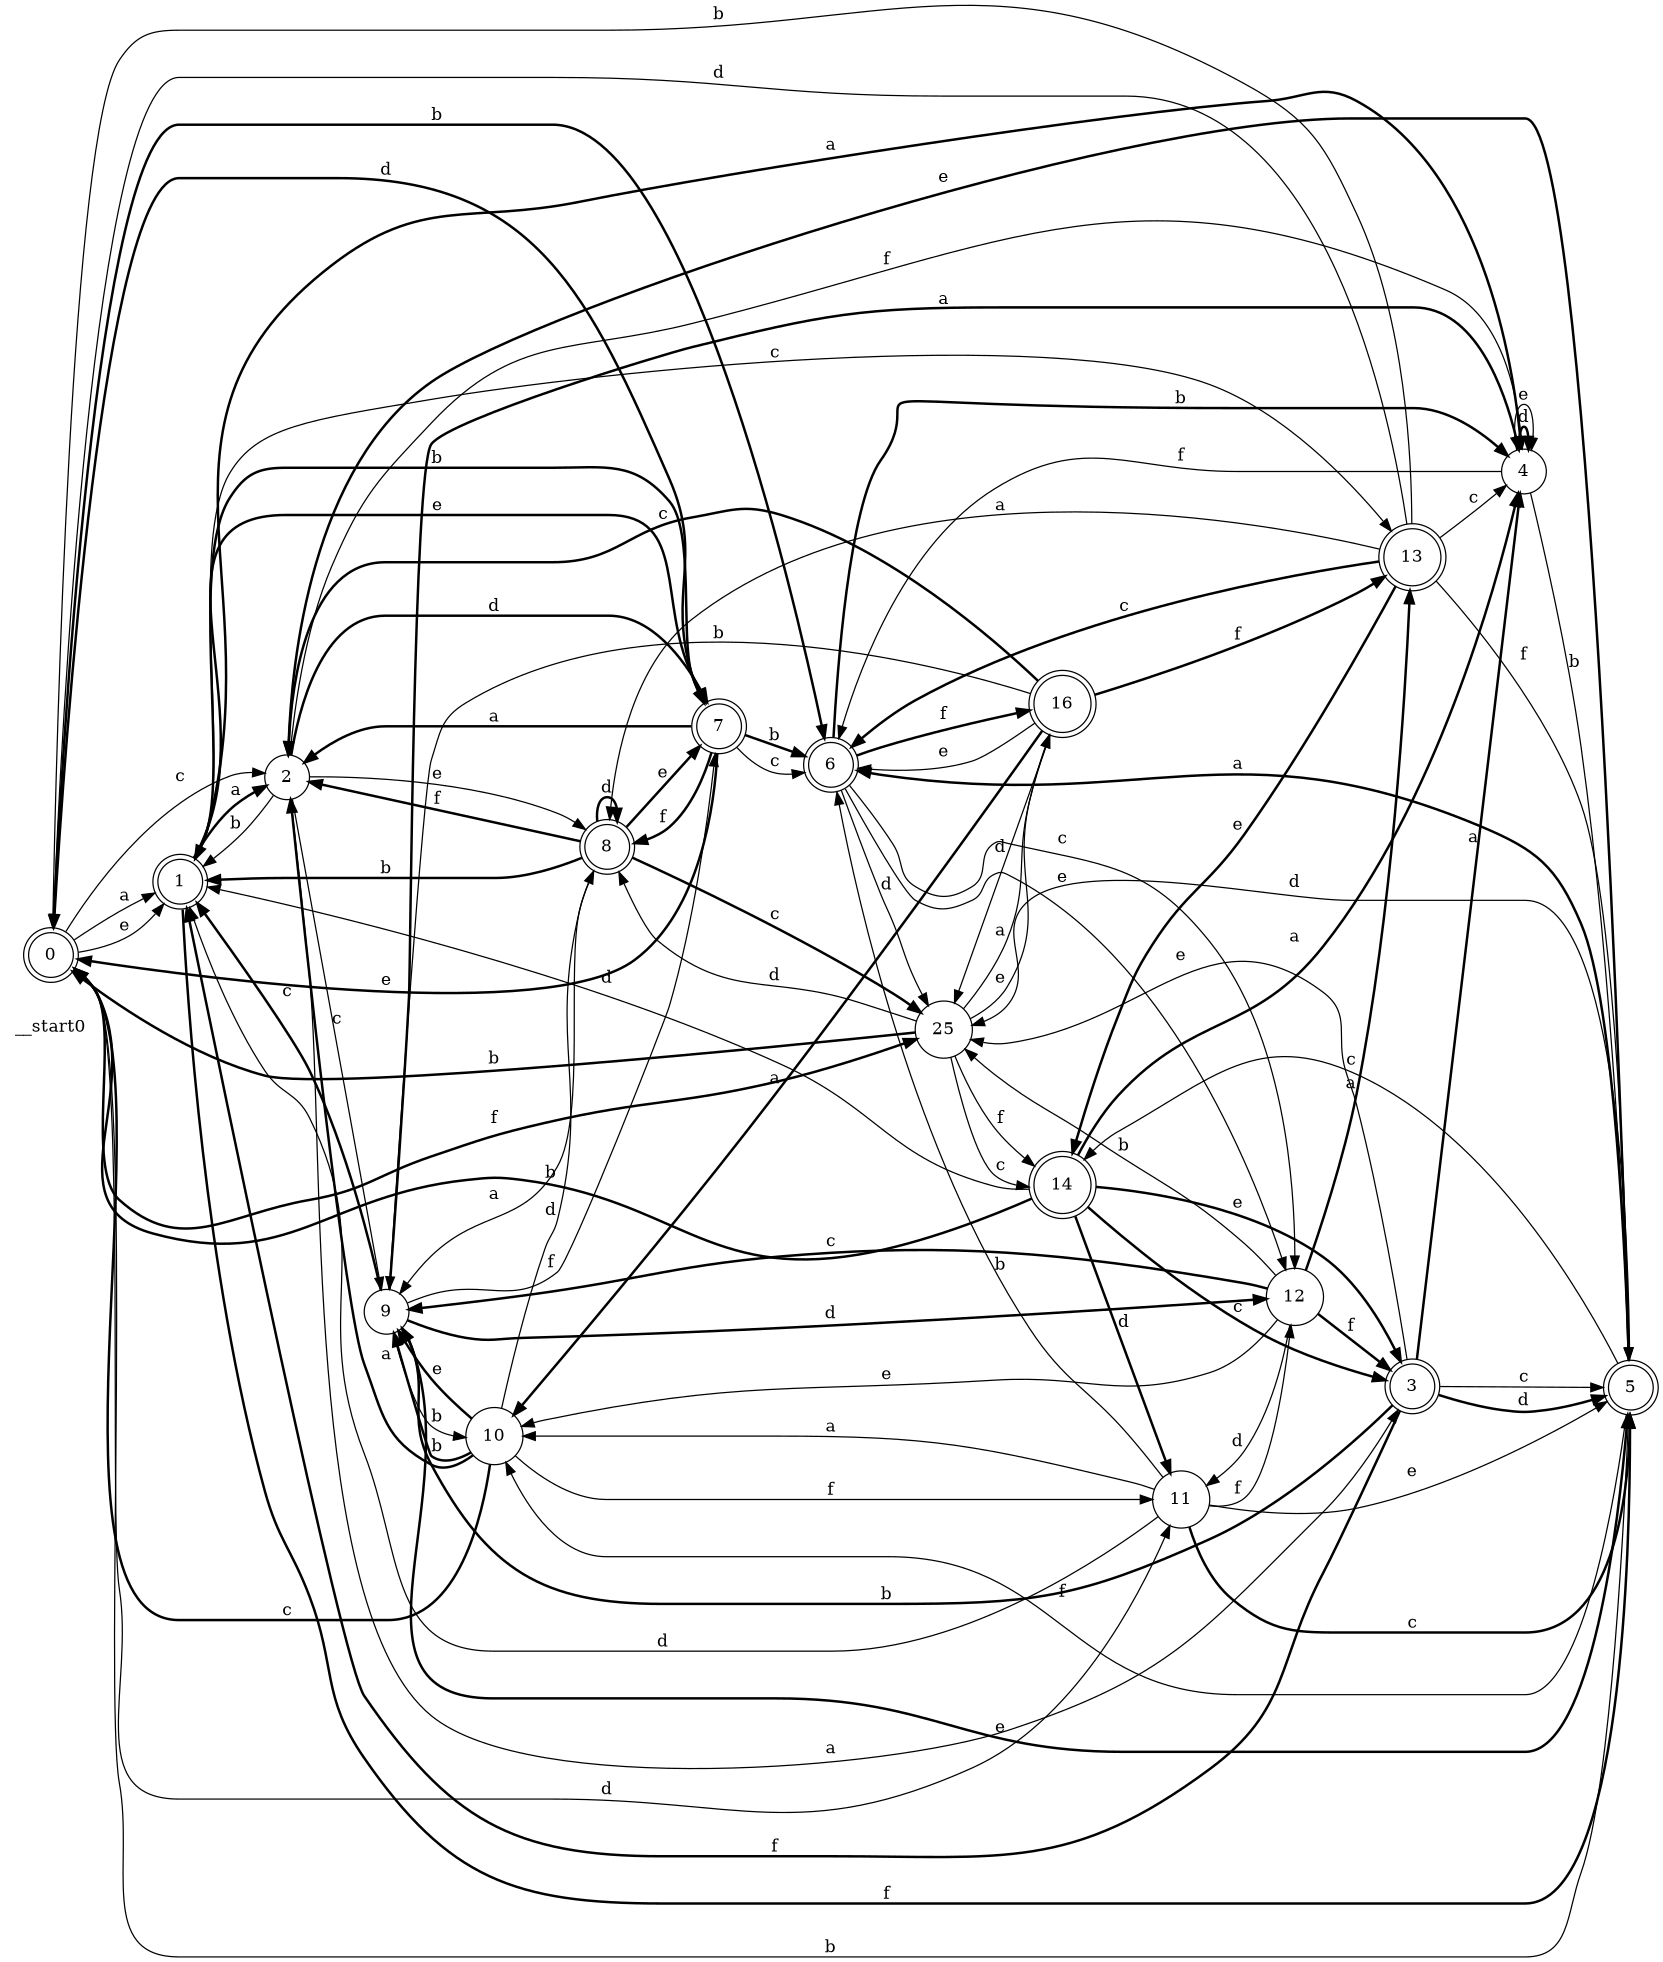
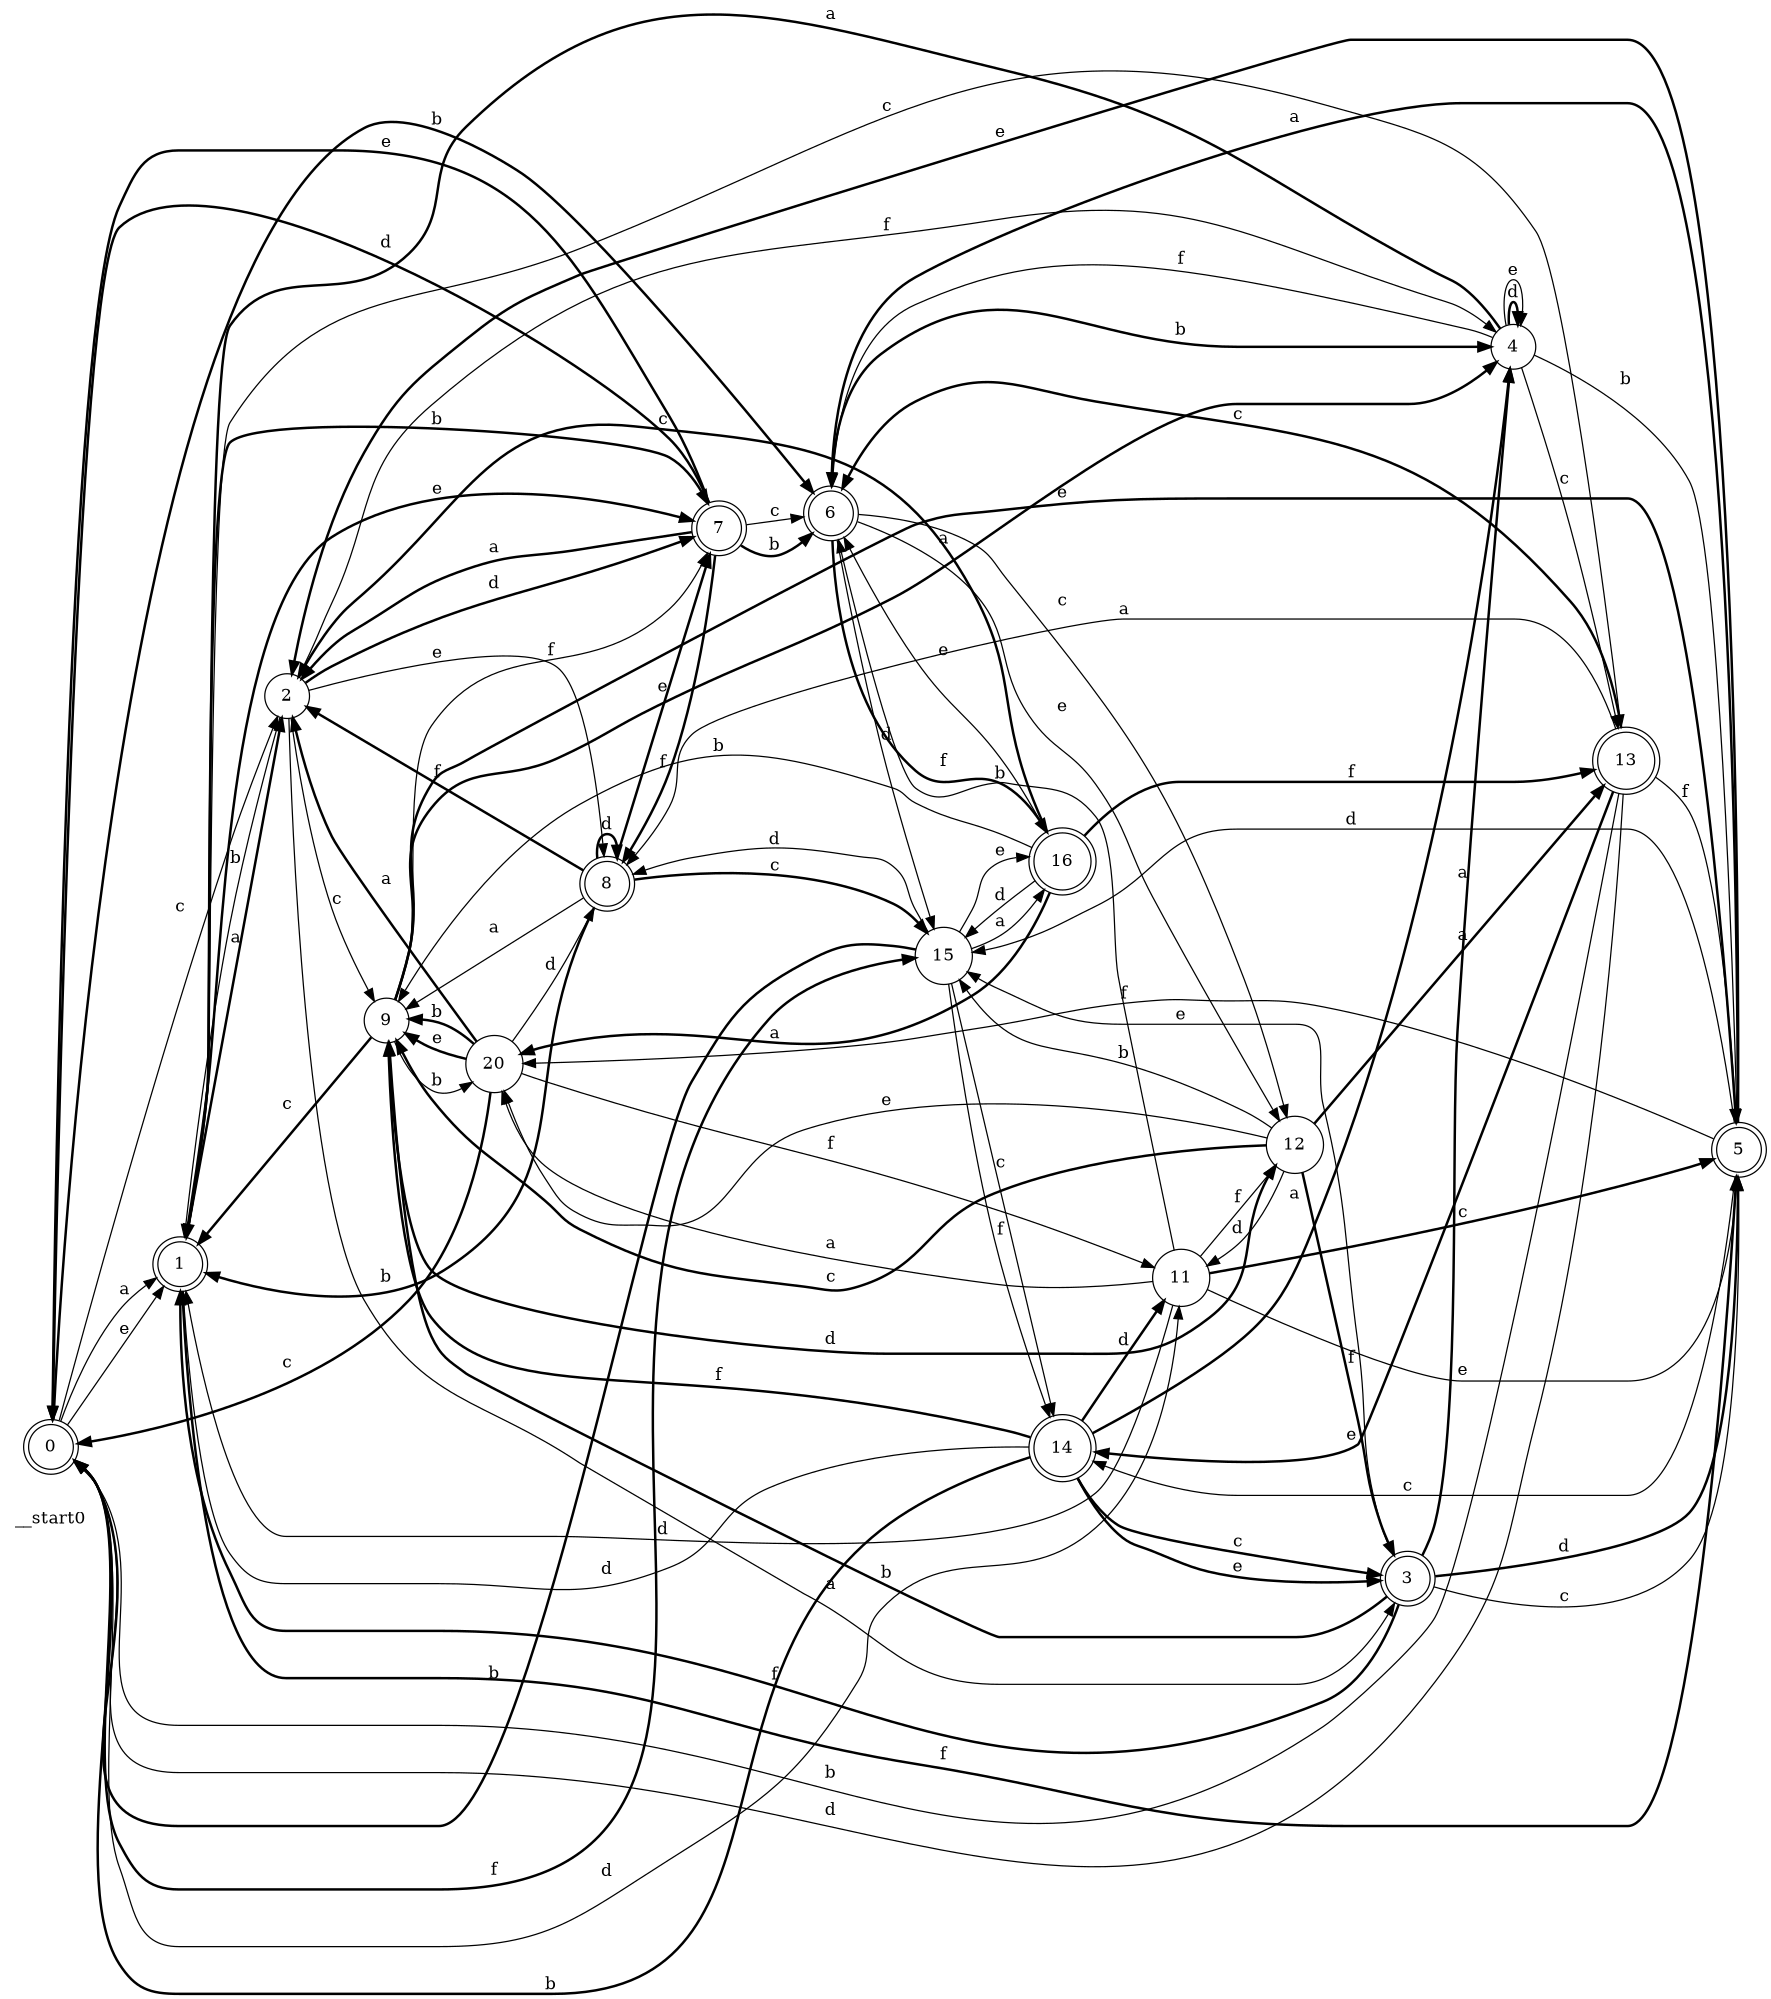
(1468, 516) -> (1574, 540)
(944, 1030) -> (944, 956)
none -> (591, 1378)
(494, 1436) -> (494, 1064)
(629, 1957) -> none
